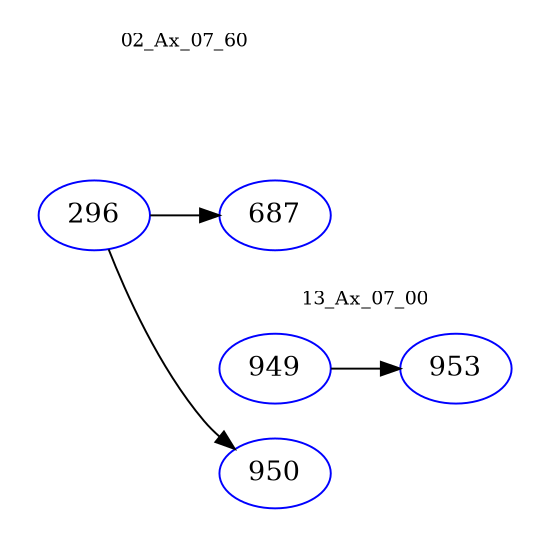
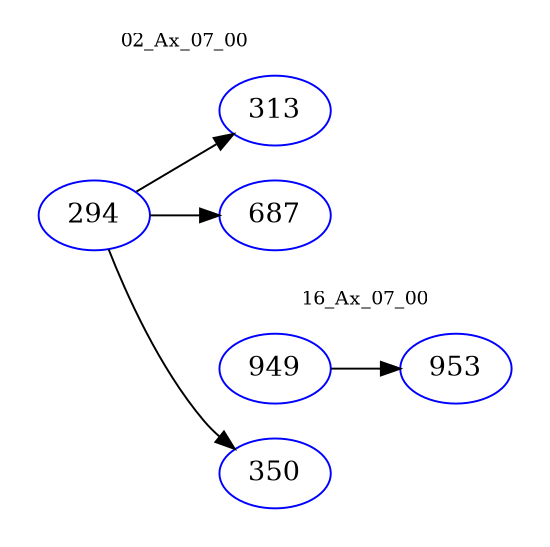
(185, 42) -> (185, 42)
none -> (275, 111)
(94, 215) -> (94, 215)
(366, 300) -> (366, 300)
(275, 473) -> (275, 473)
